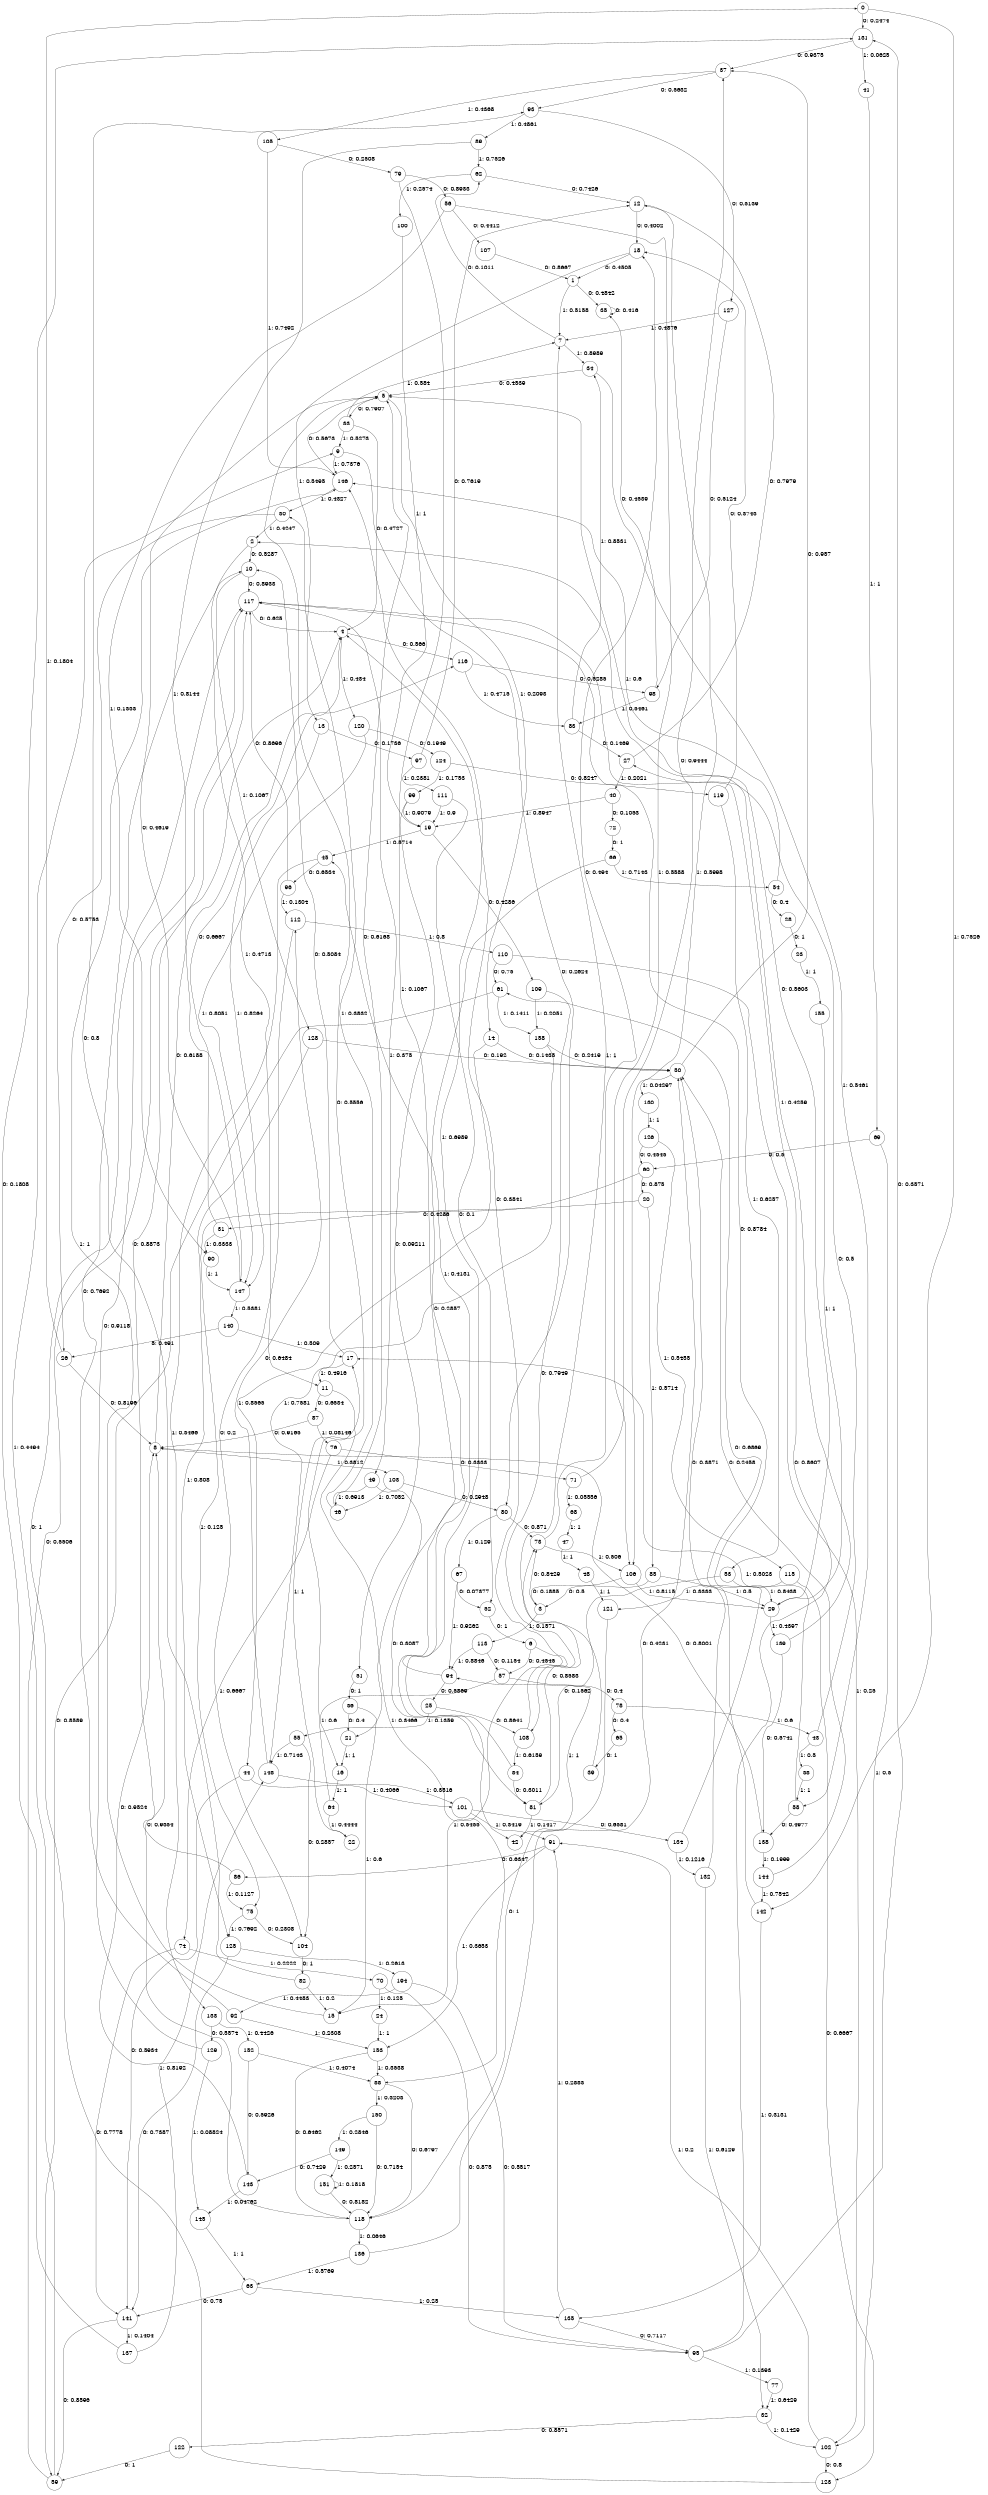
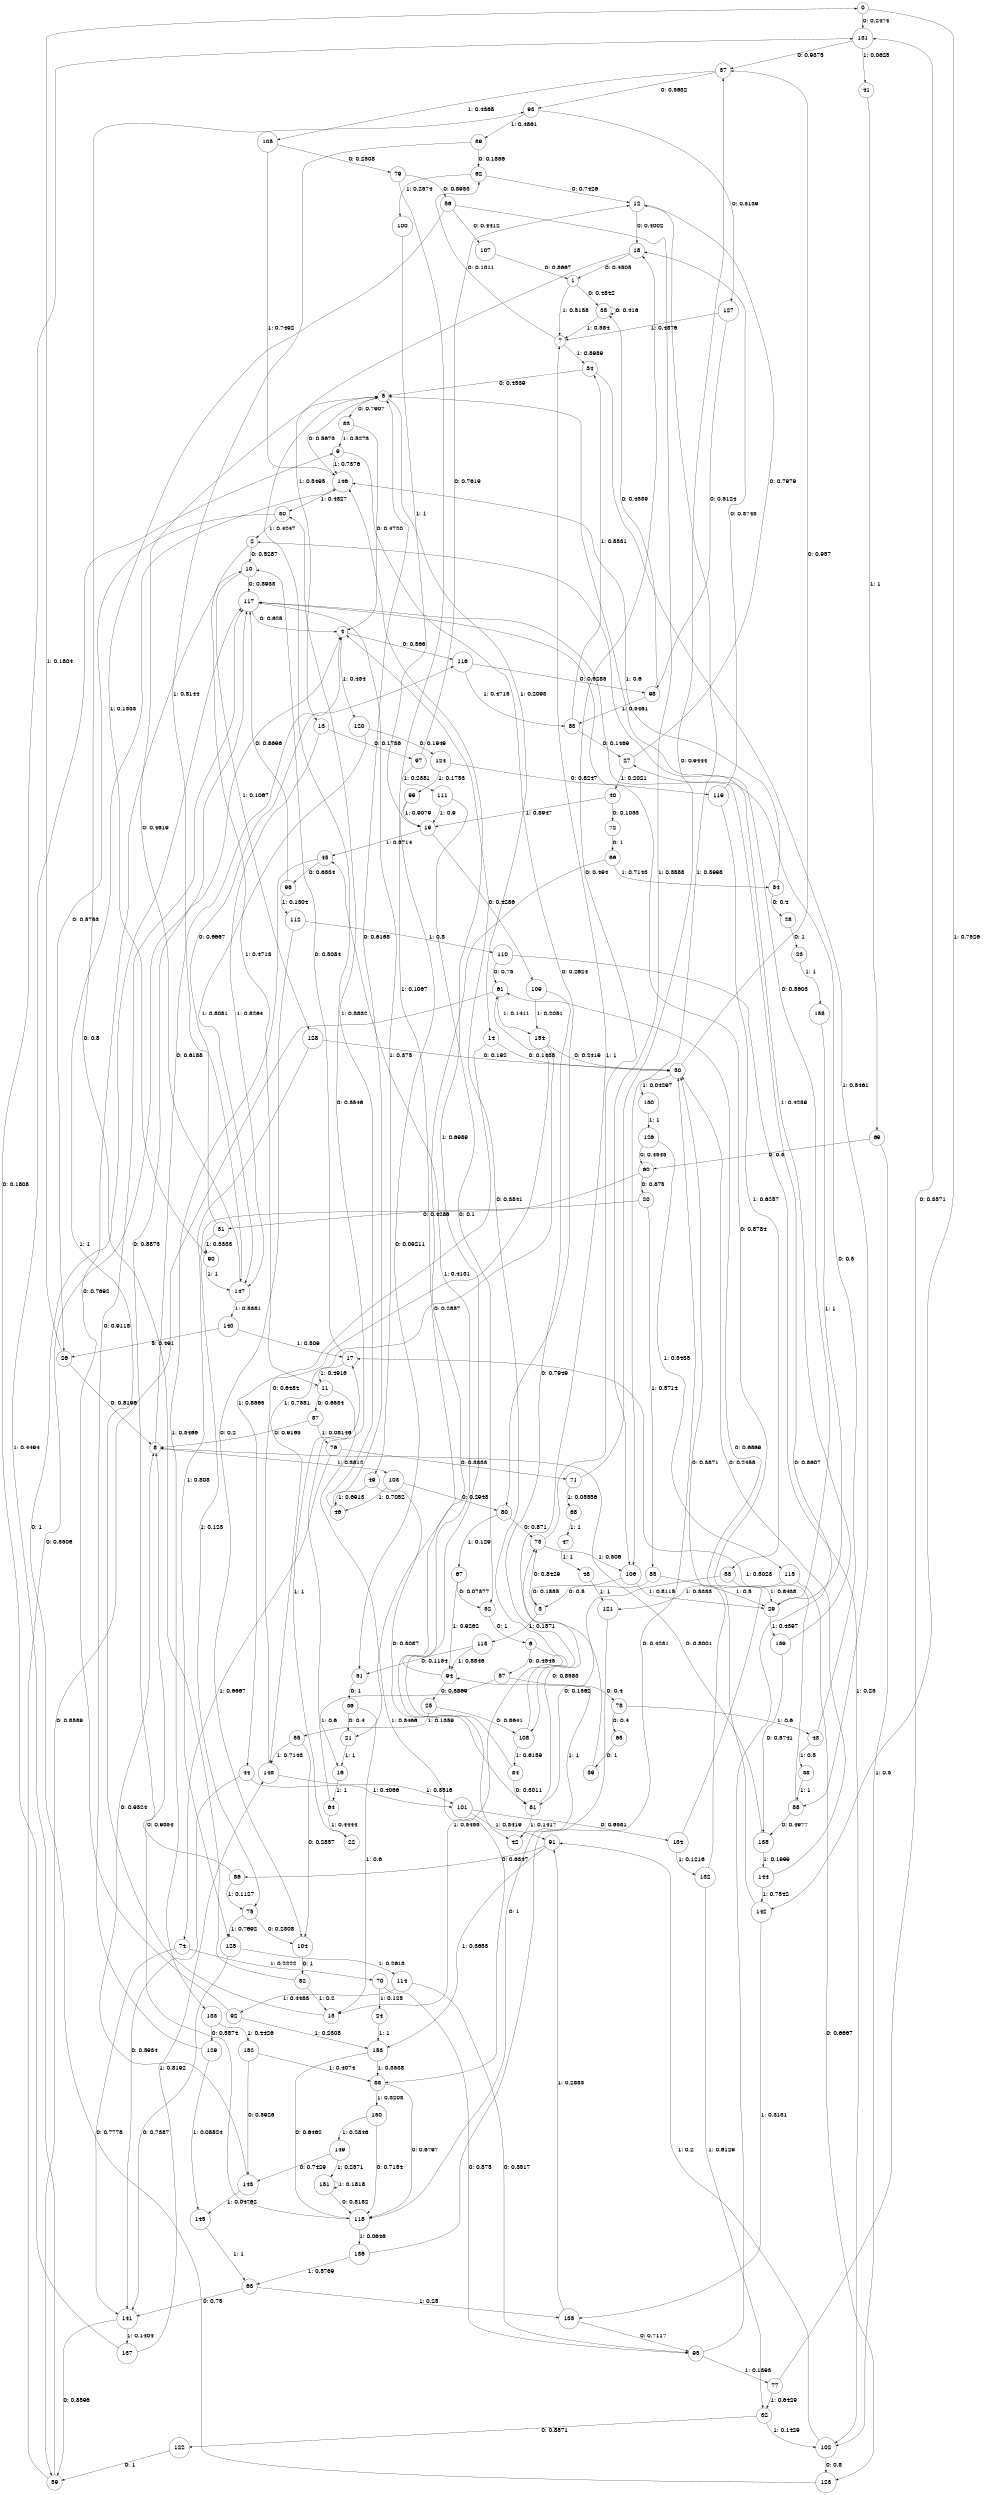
(494, 159) -> (494, 159)
(439, 372) -> (583, 328)
(392, 529) -> (392, 529)
(540, 1038) -> (540, 1038)
(353, 1103) -> (353, 1103)
(898, 1230) -> (915, 1200)
(267, 1348) -> (348, 1339)
(492, 1660) -> (420, 1659)
(402, 1981) -> (402, 1981)
